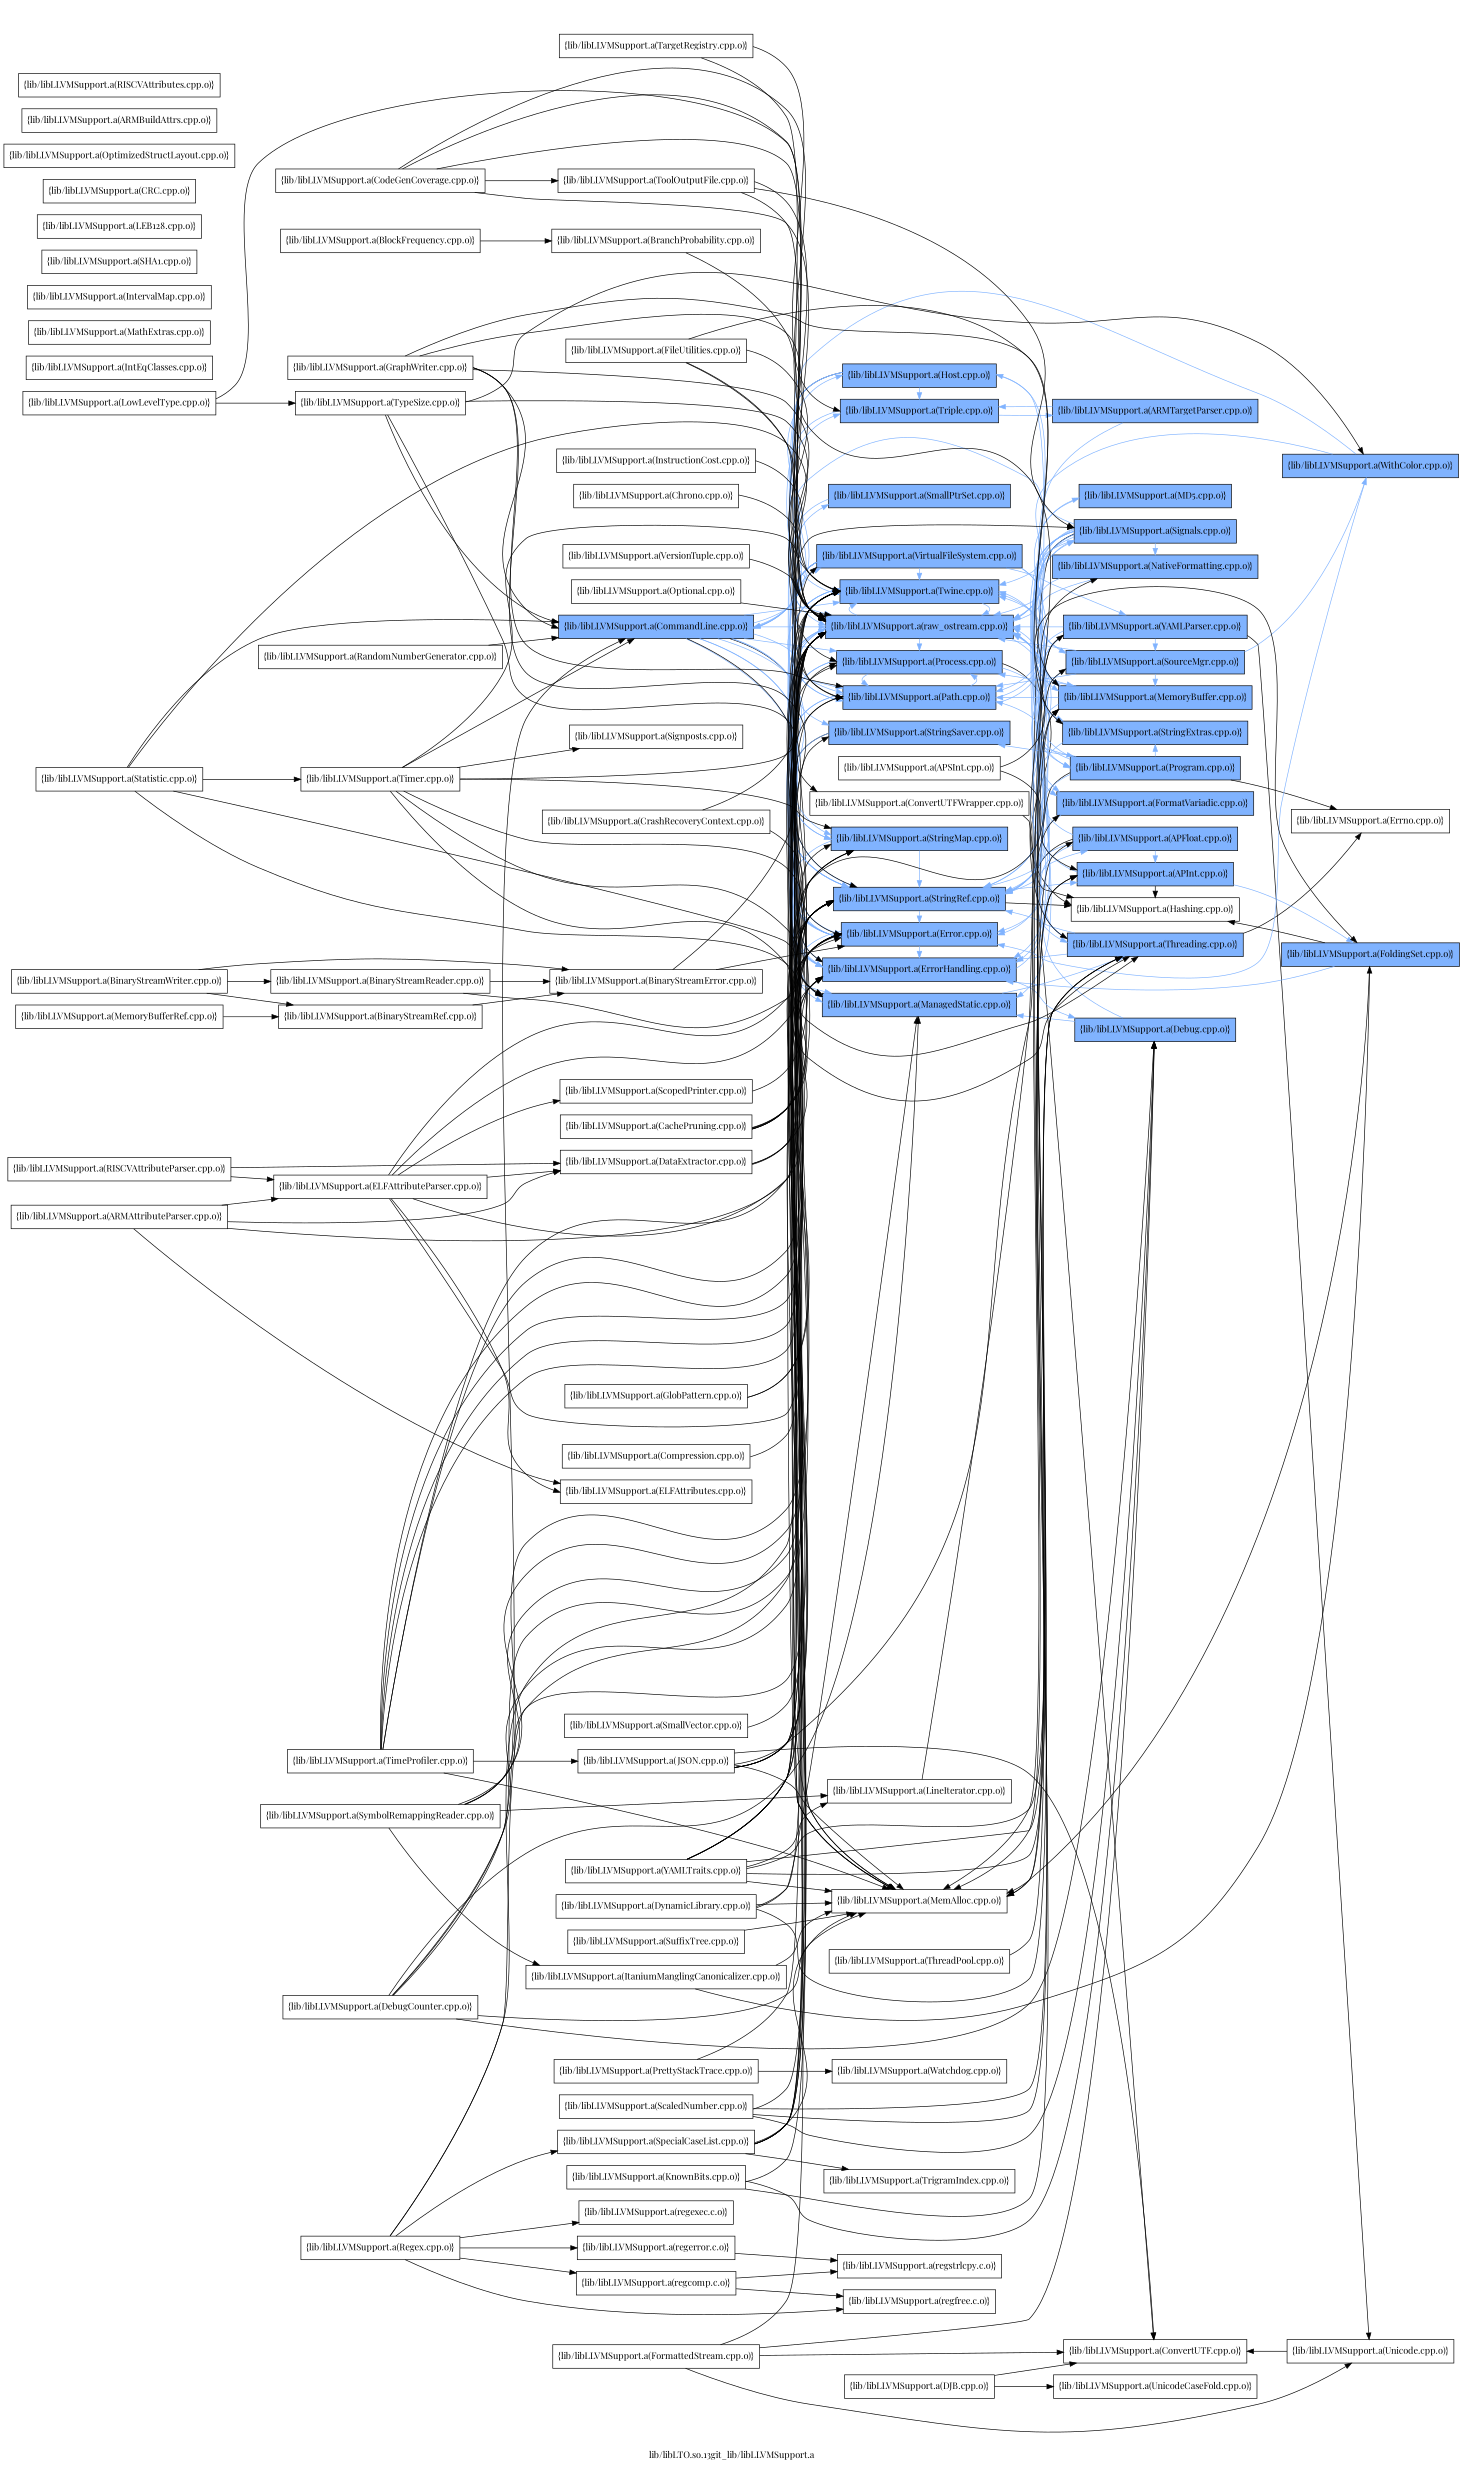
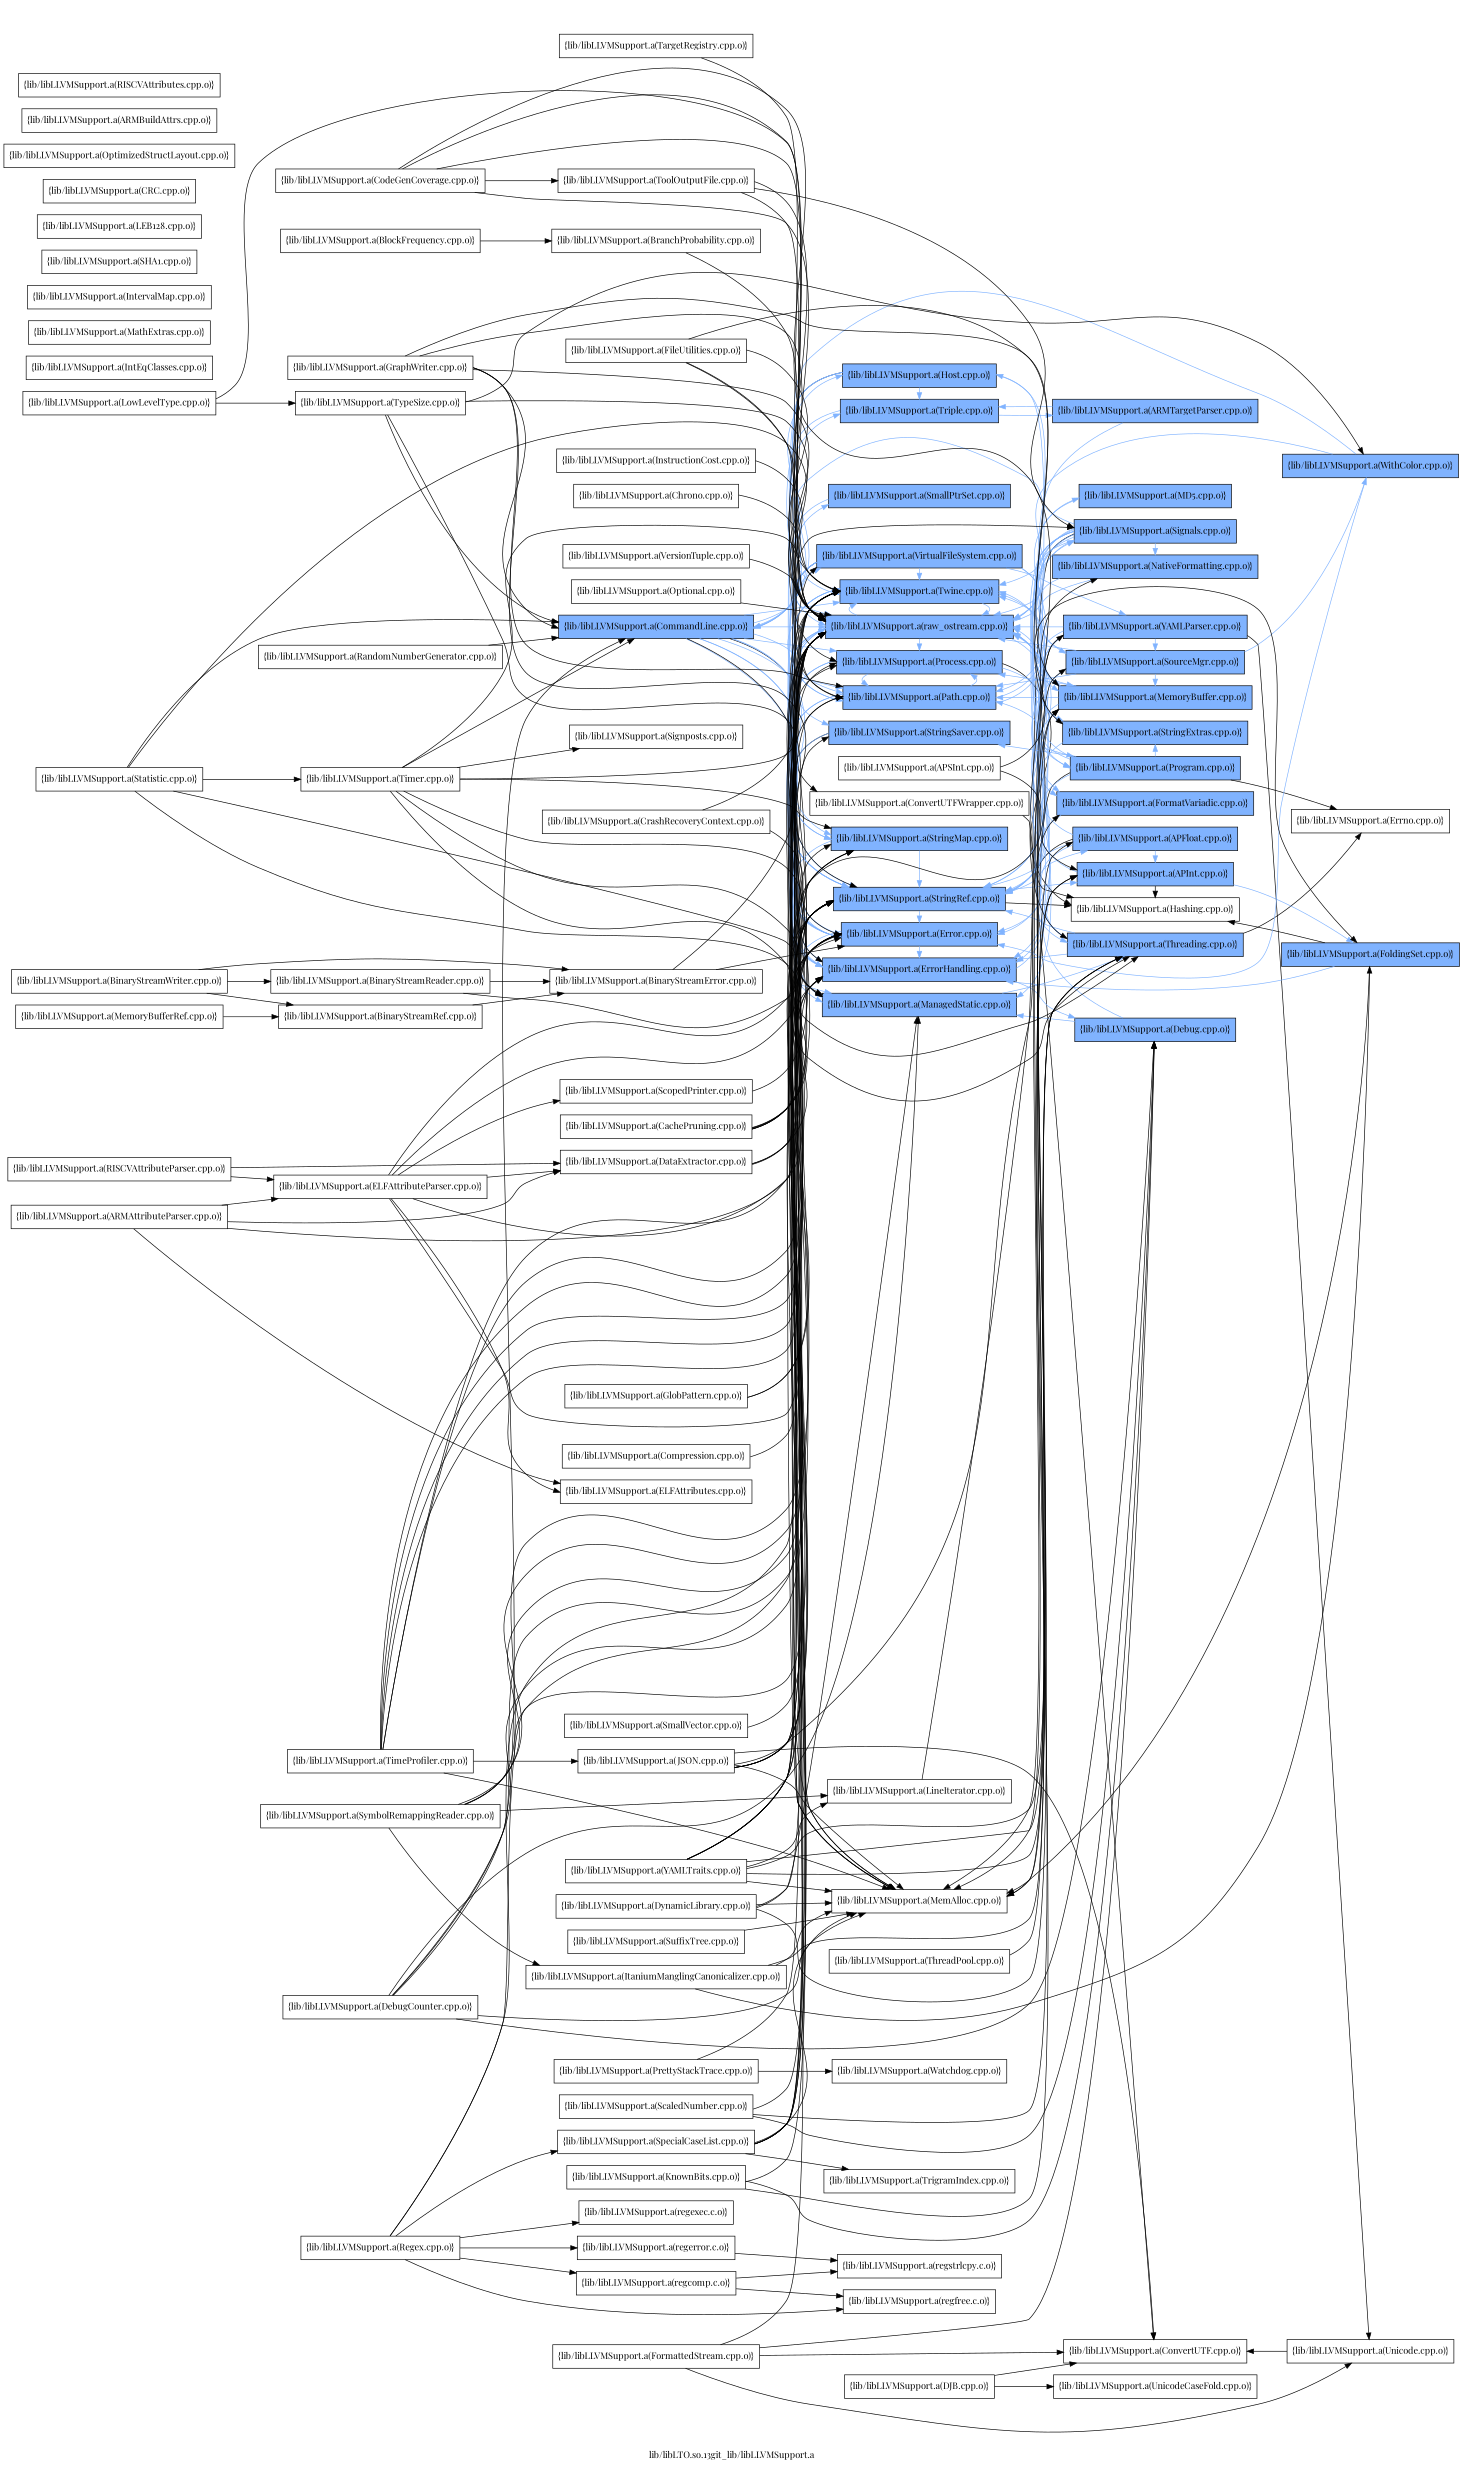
(803, 125) -> none
(1041, 735) -> (1044, 826)
(1044, 1603) -> (1043, 1514)
